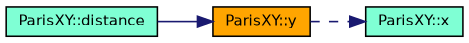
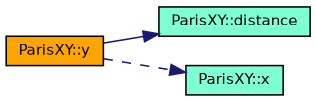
(177, 22) -> (124, 40)
